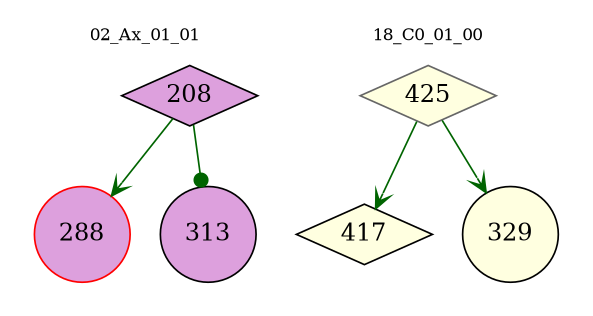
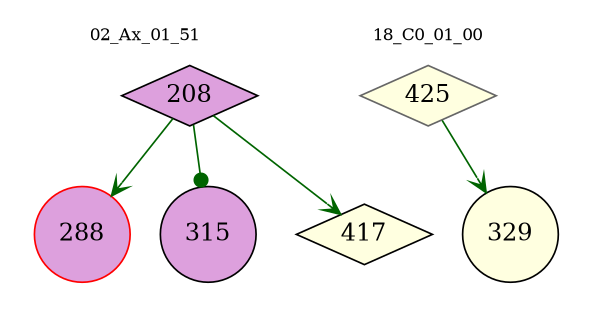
(145, 36) -> (145, 36)
(400, 157) -> (259, 151)
(208, 234) -> (208, 234)
